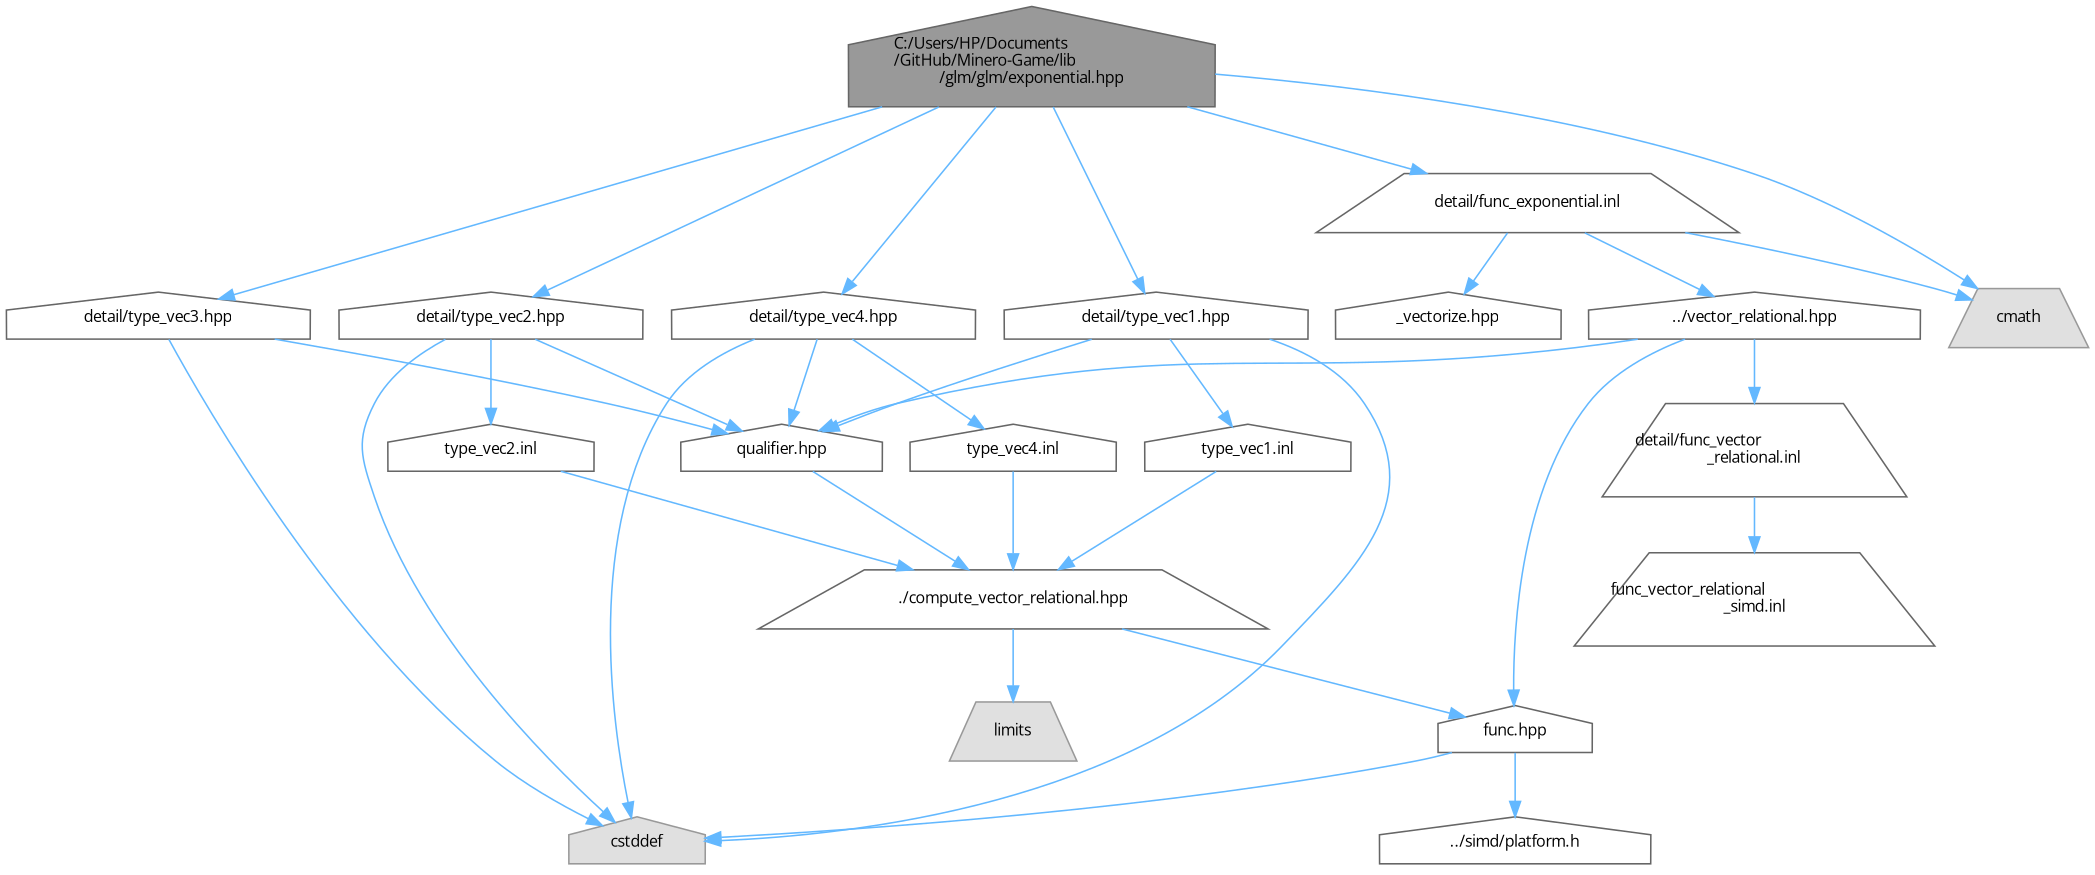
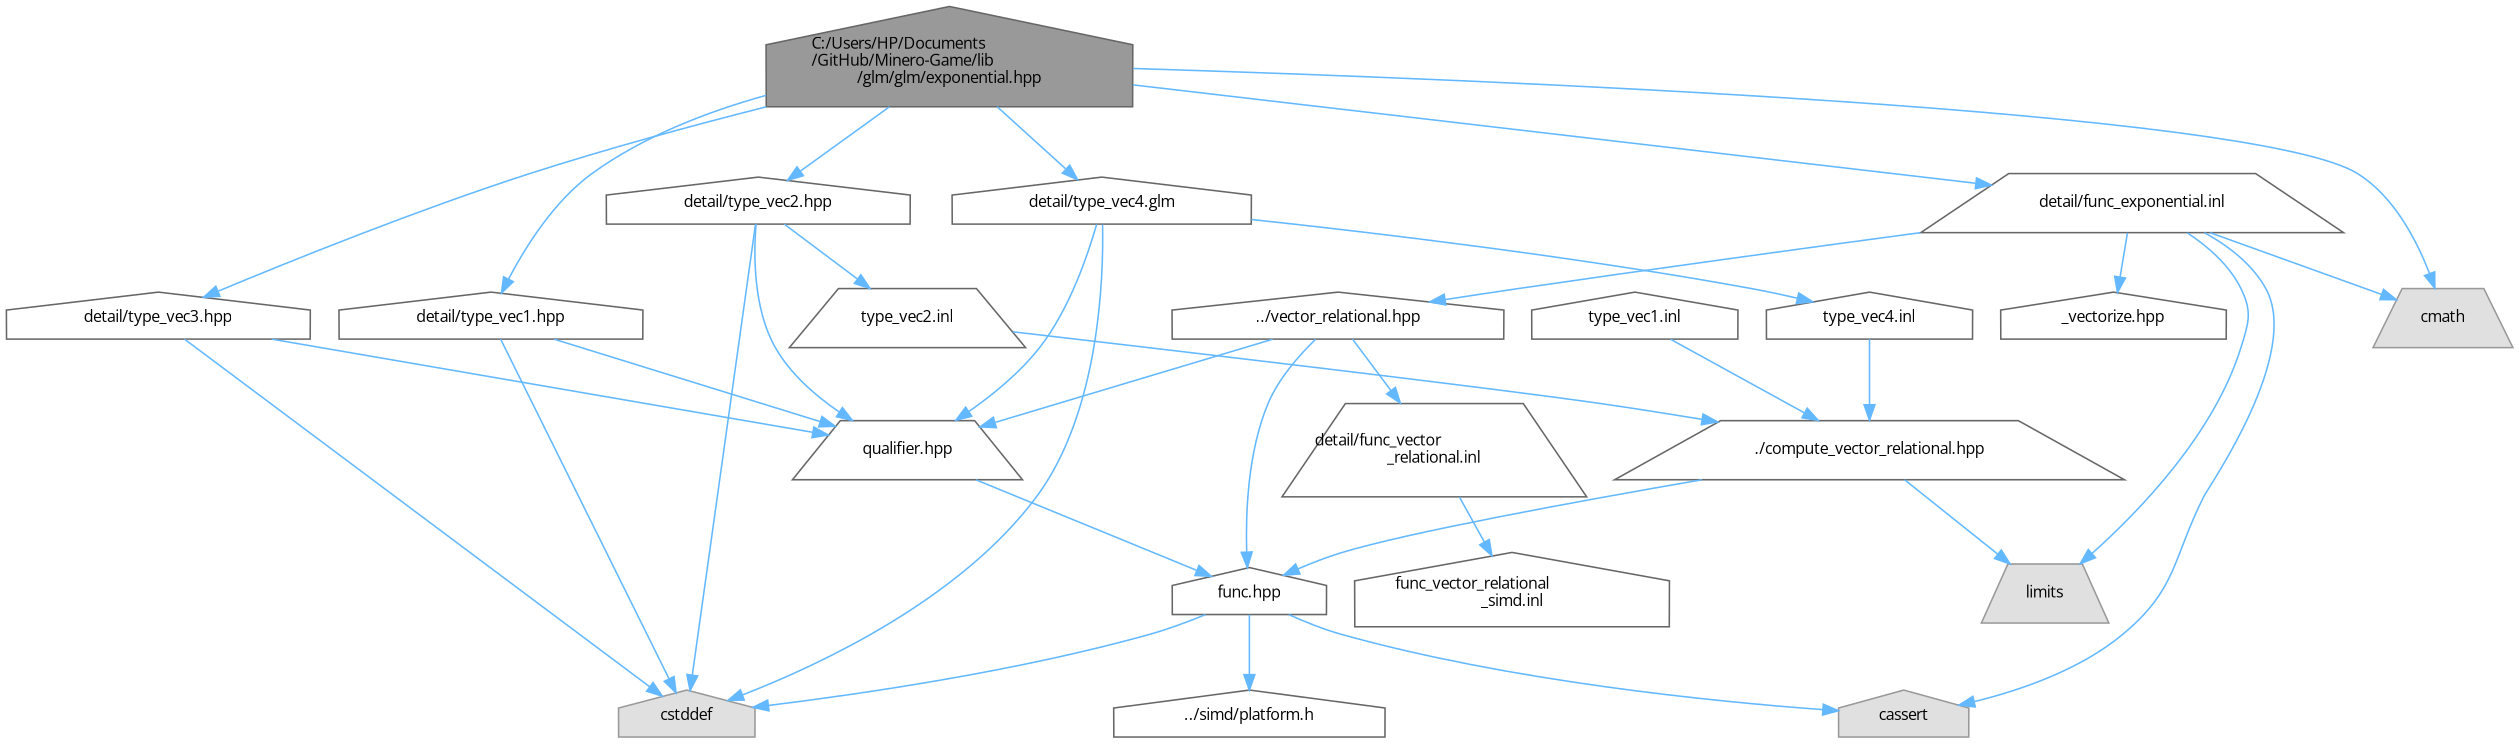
(824, 318) -> (1102, 203)
(1196, 376) -> none
none -> (2218, 401)
(491, 450) -> (907, 318)
(782, 450) -> (907, 450)
(884, 516) -> (1086, 525)
(1754, 599) -> (1512, 594)
none -> (1904, 716)
